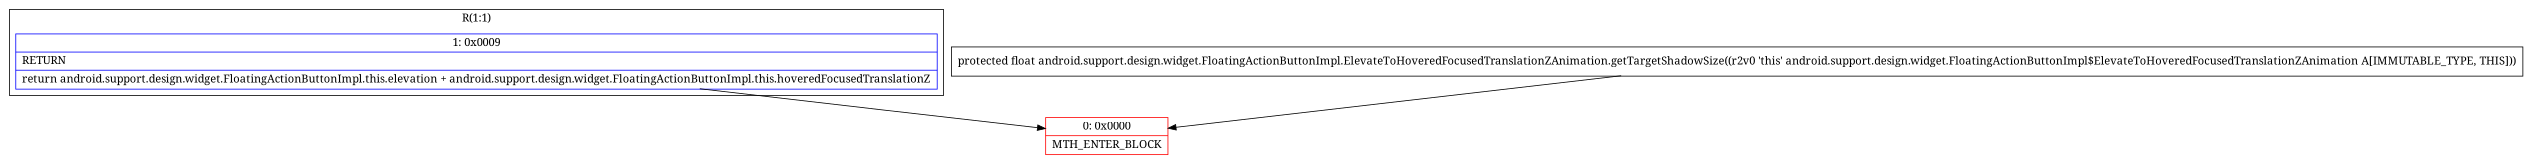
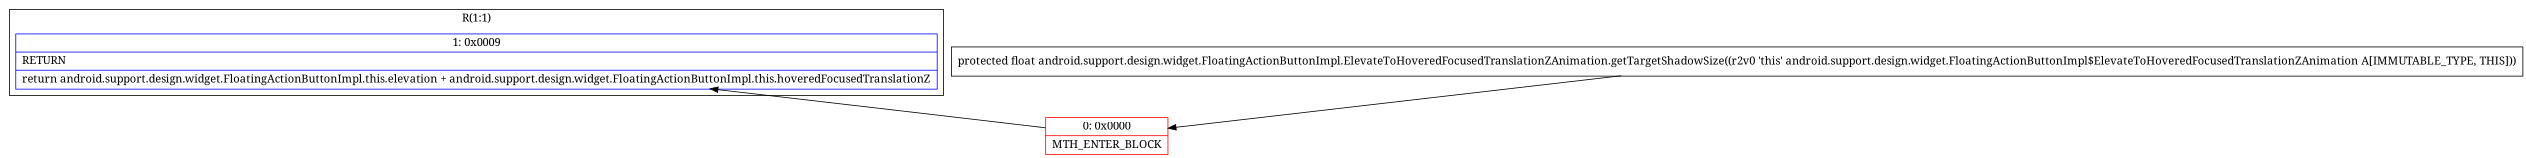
(869, 108) -> (882, 109)
